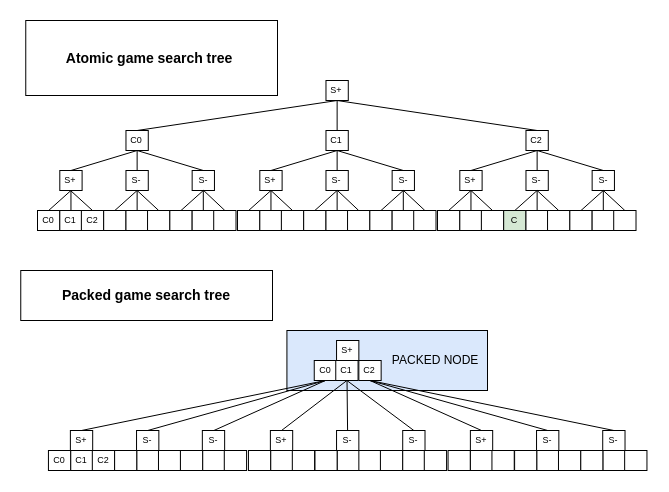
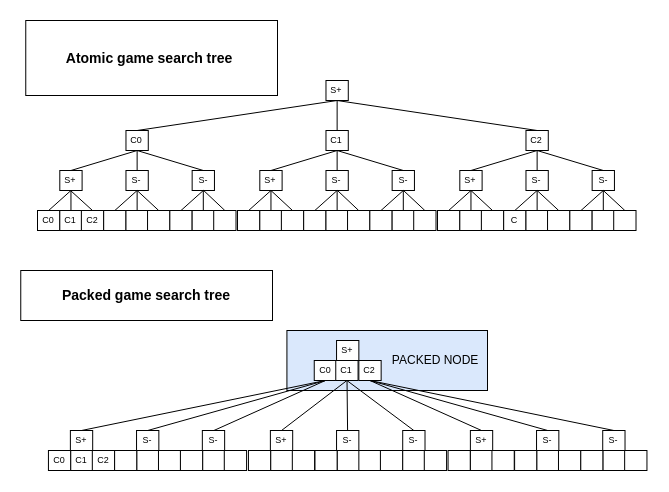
(515, 221) -> (515, 221)
